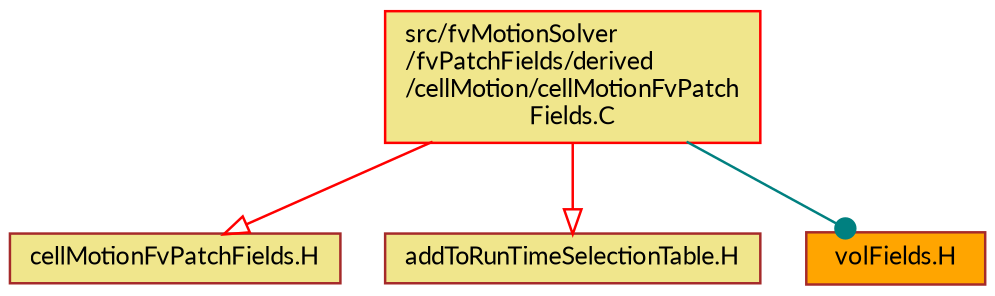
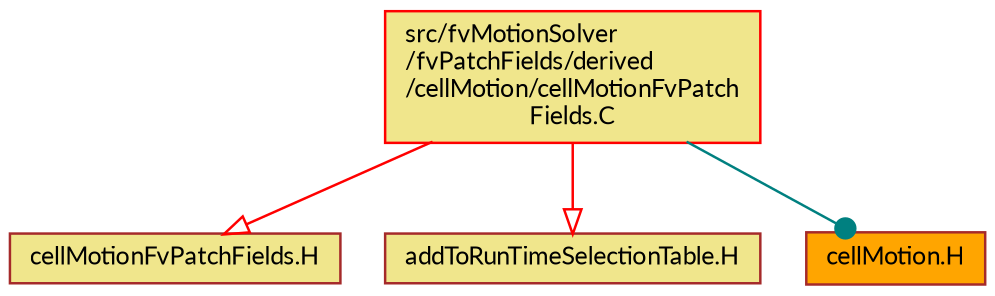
(896, 258) -> (896, 258)
